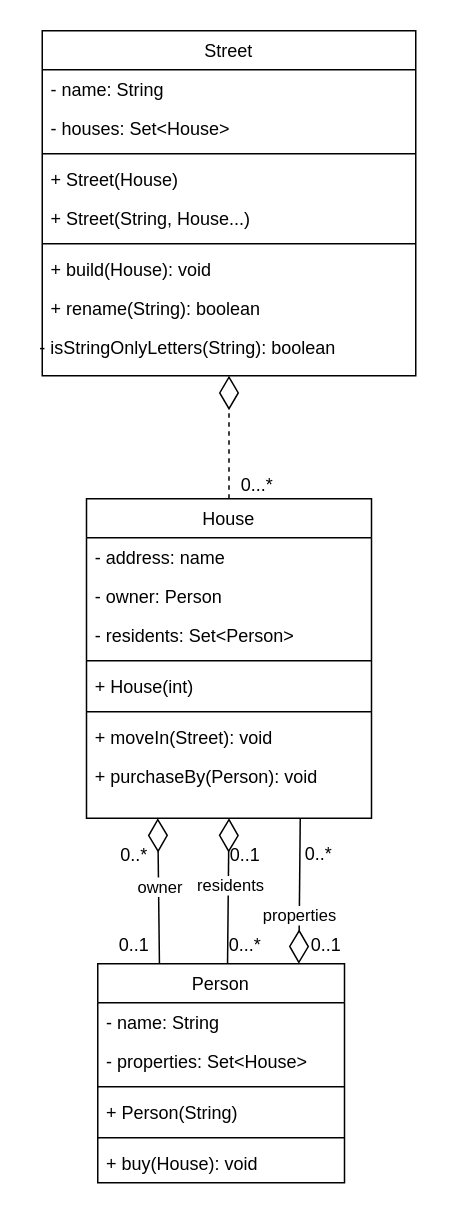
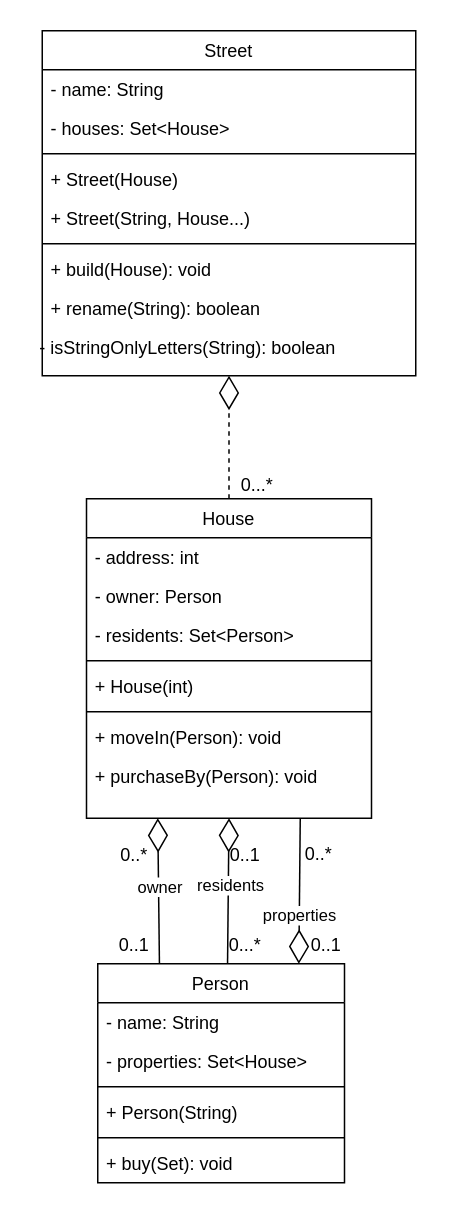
(163, 558) -> (156, 558)
(196, 738) -> (196, 738)
(187, 1164) -> (177, 1164)
